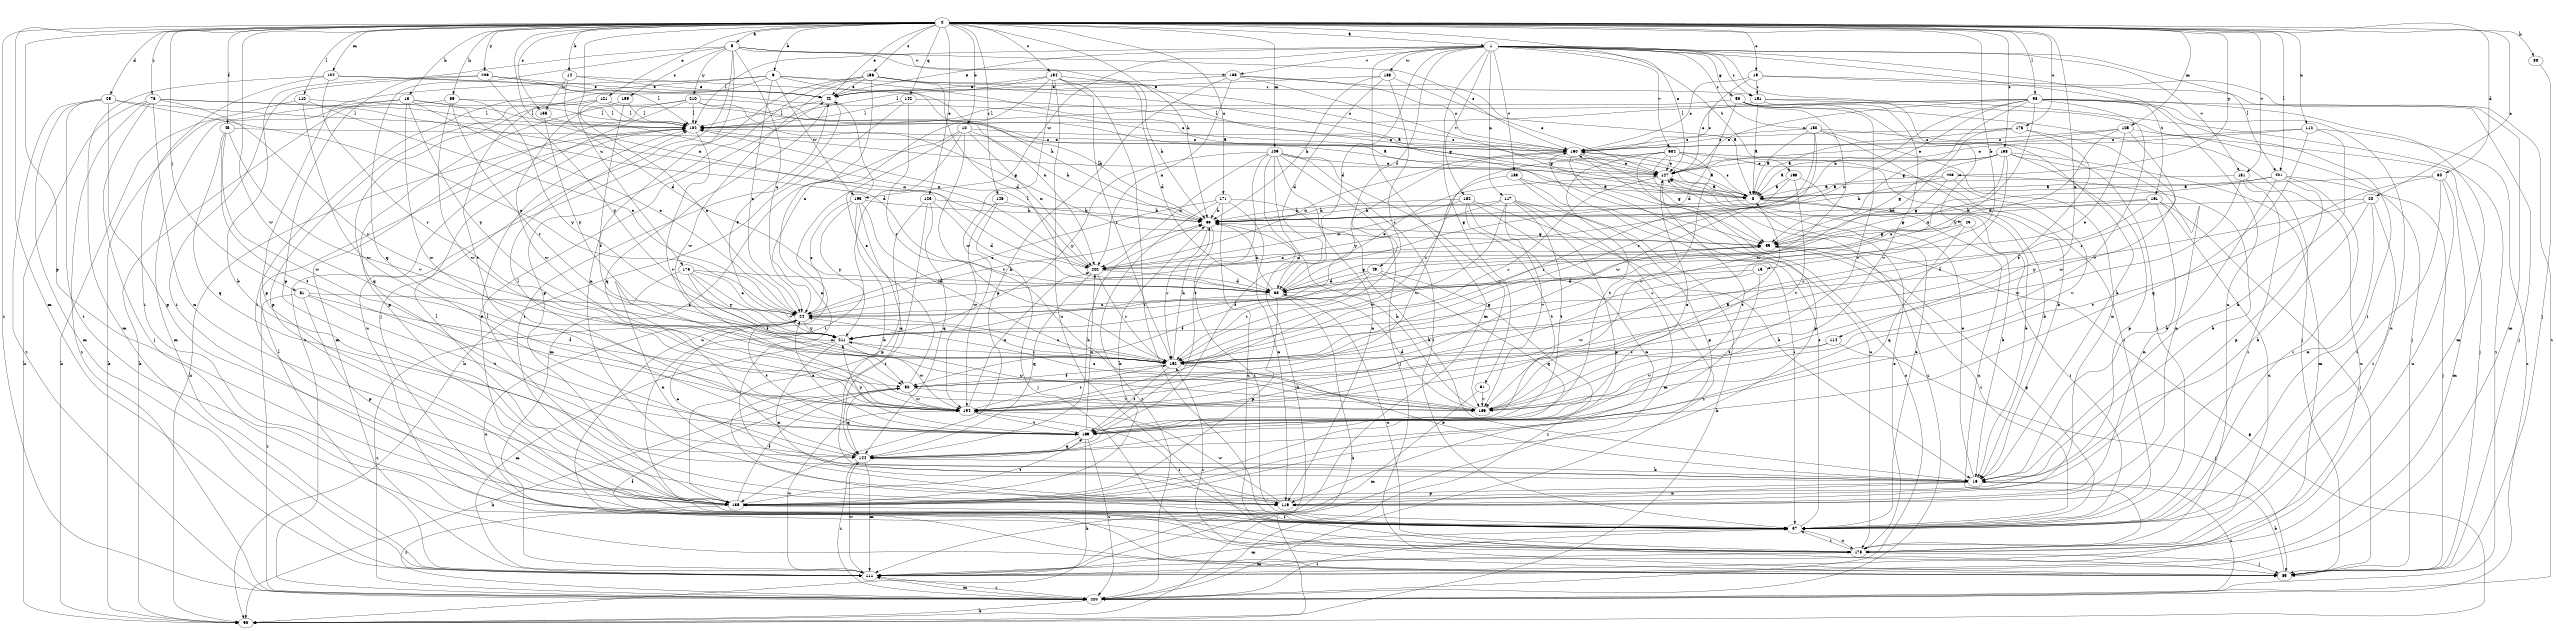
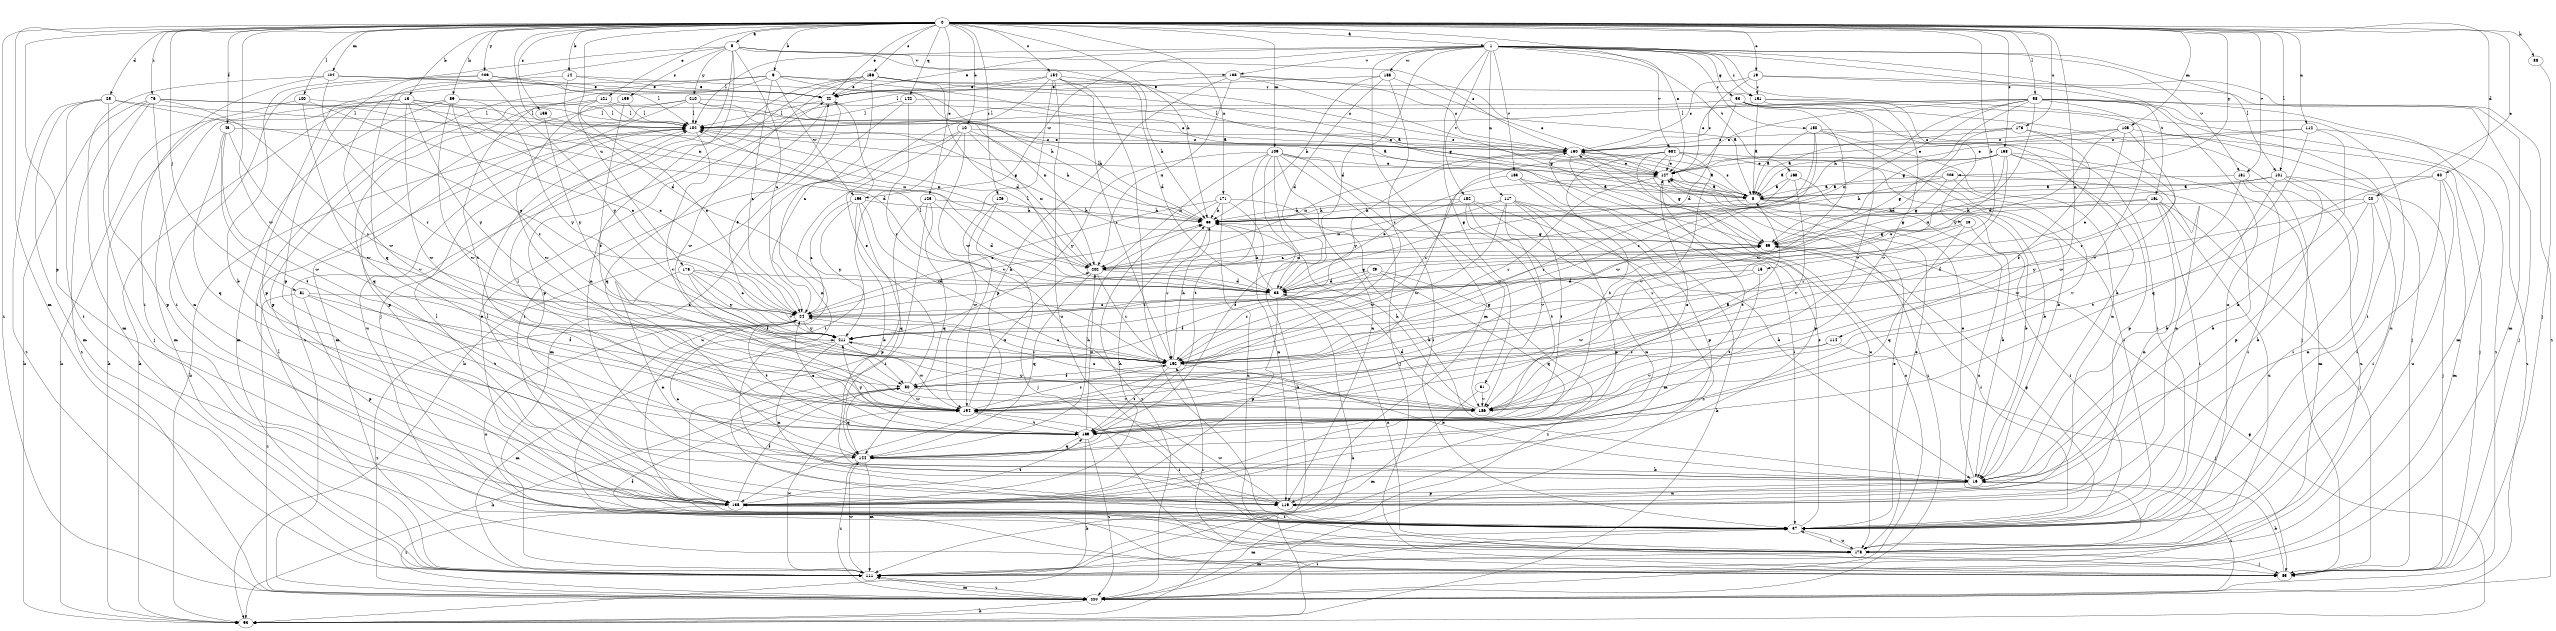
(557, 92) -> (493, 308)
(302, 99) -> (302, 99)
(1678, 139) -> none
(1397, 161) -> none
(2279, 175) -> (2279, 175)
none -> (967, 255)
none -> (349, 493)
(1371, 517) -> (2143, 516)
